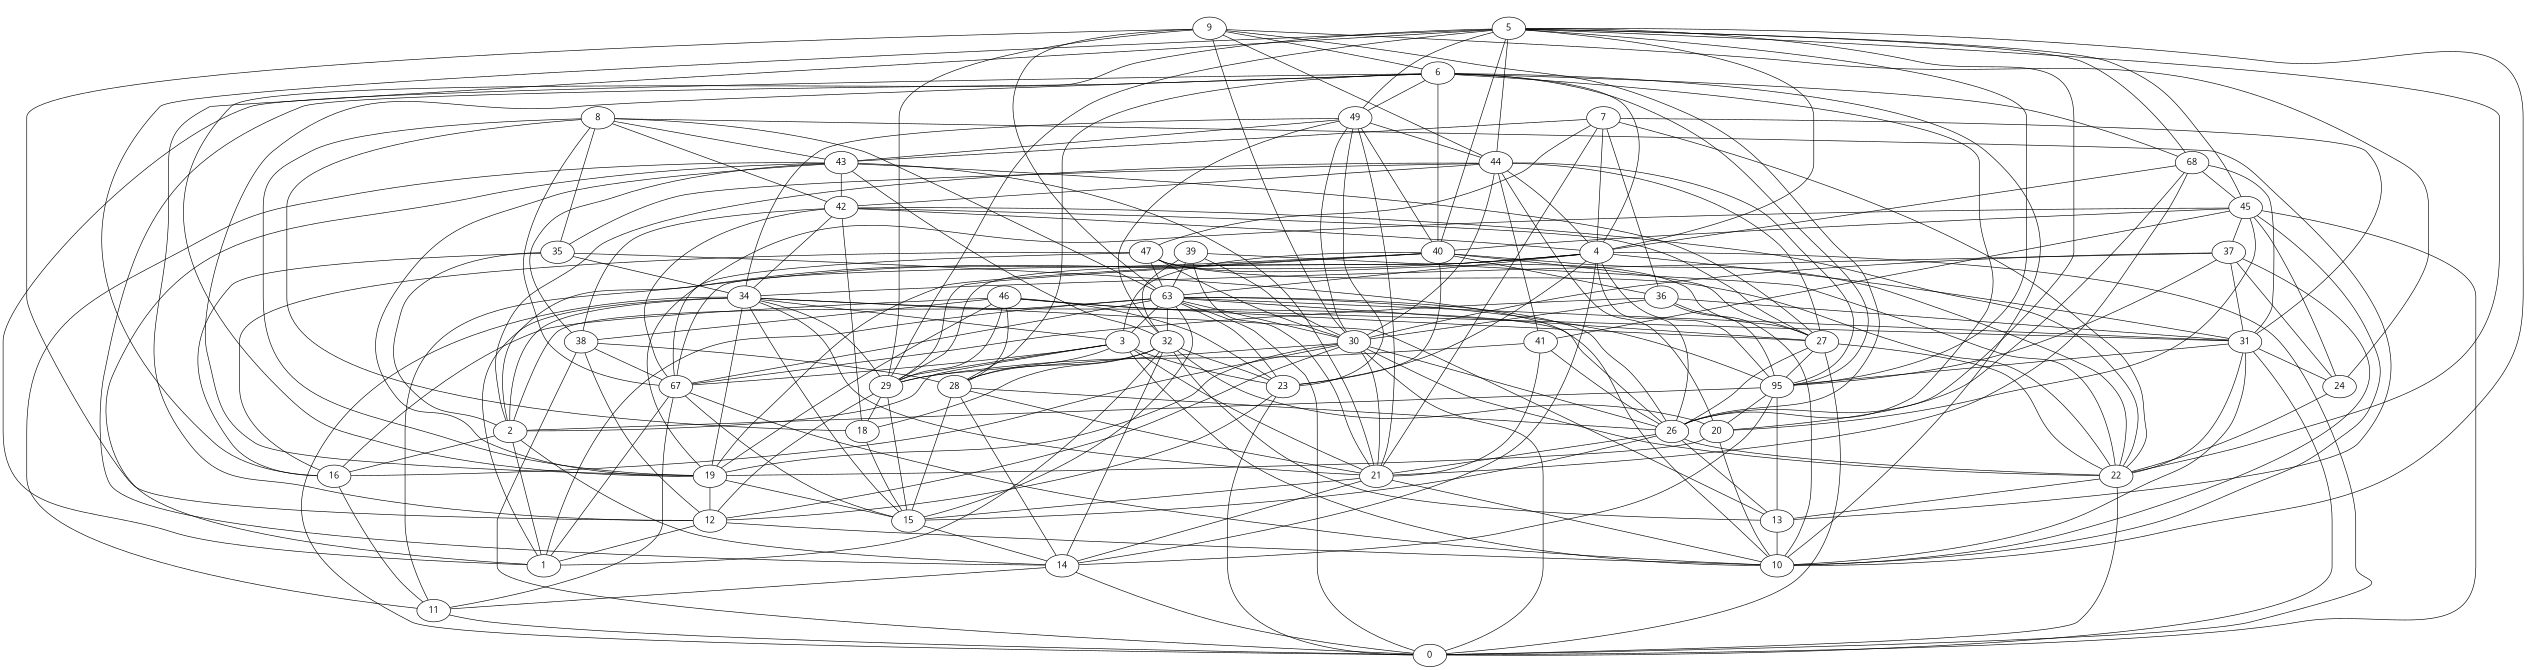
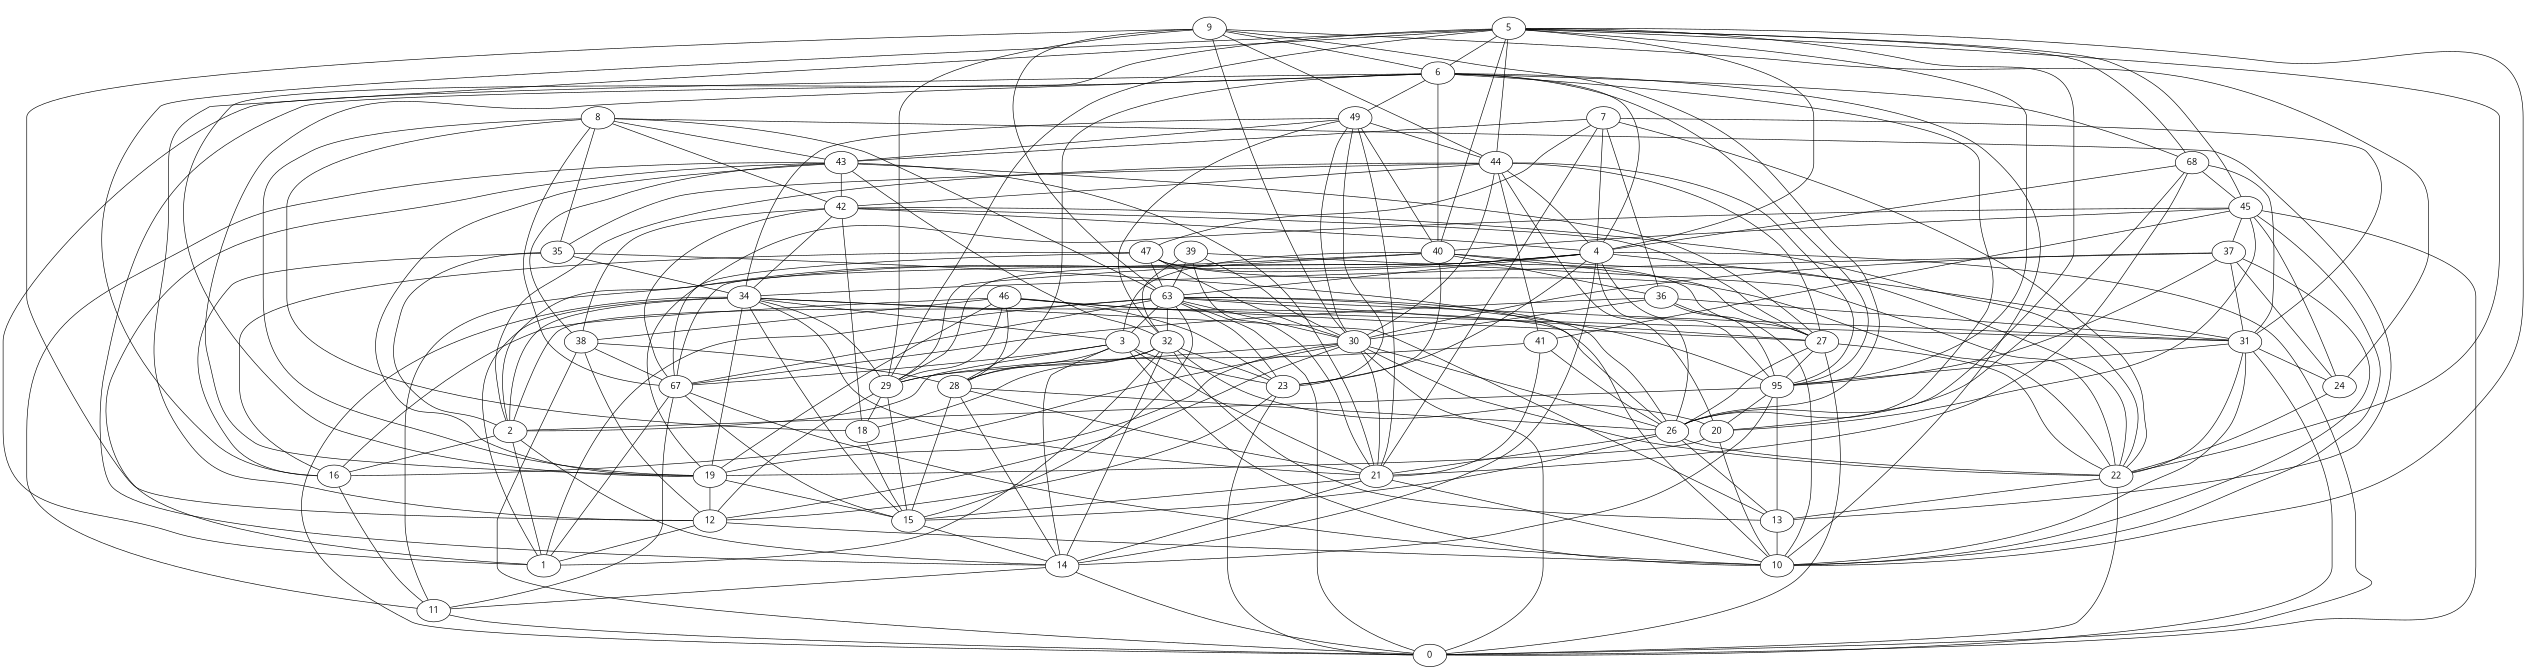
(1418, 60) -> (1473, 51)
(922, 294) -> none
(1003, 361) -> (1043, 433)
